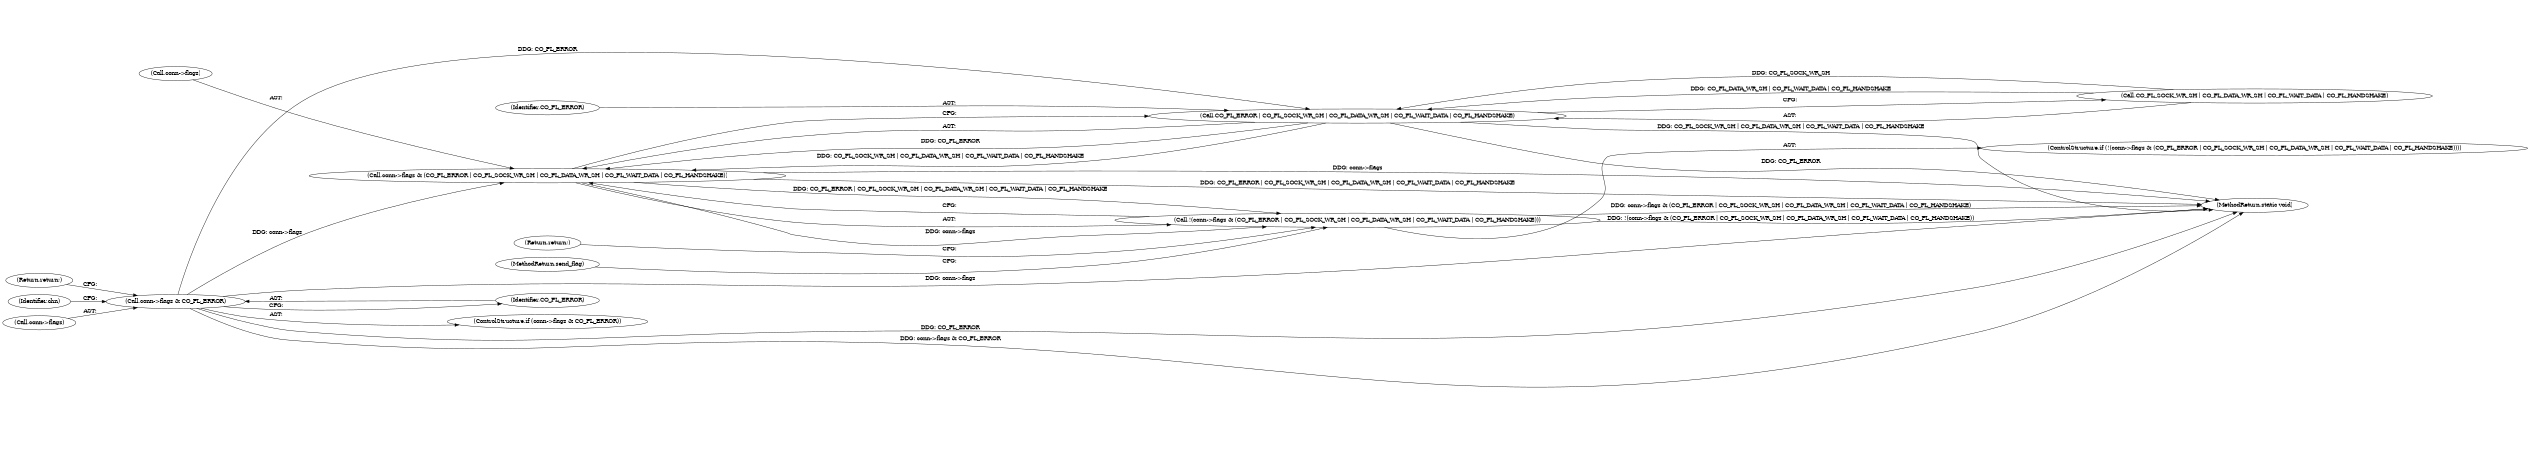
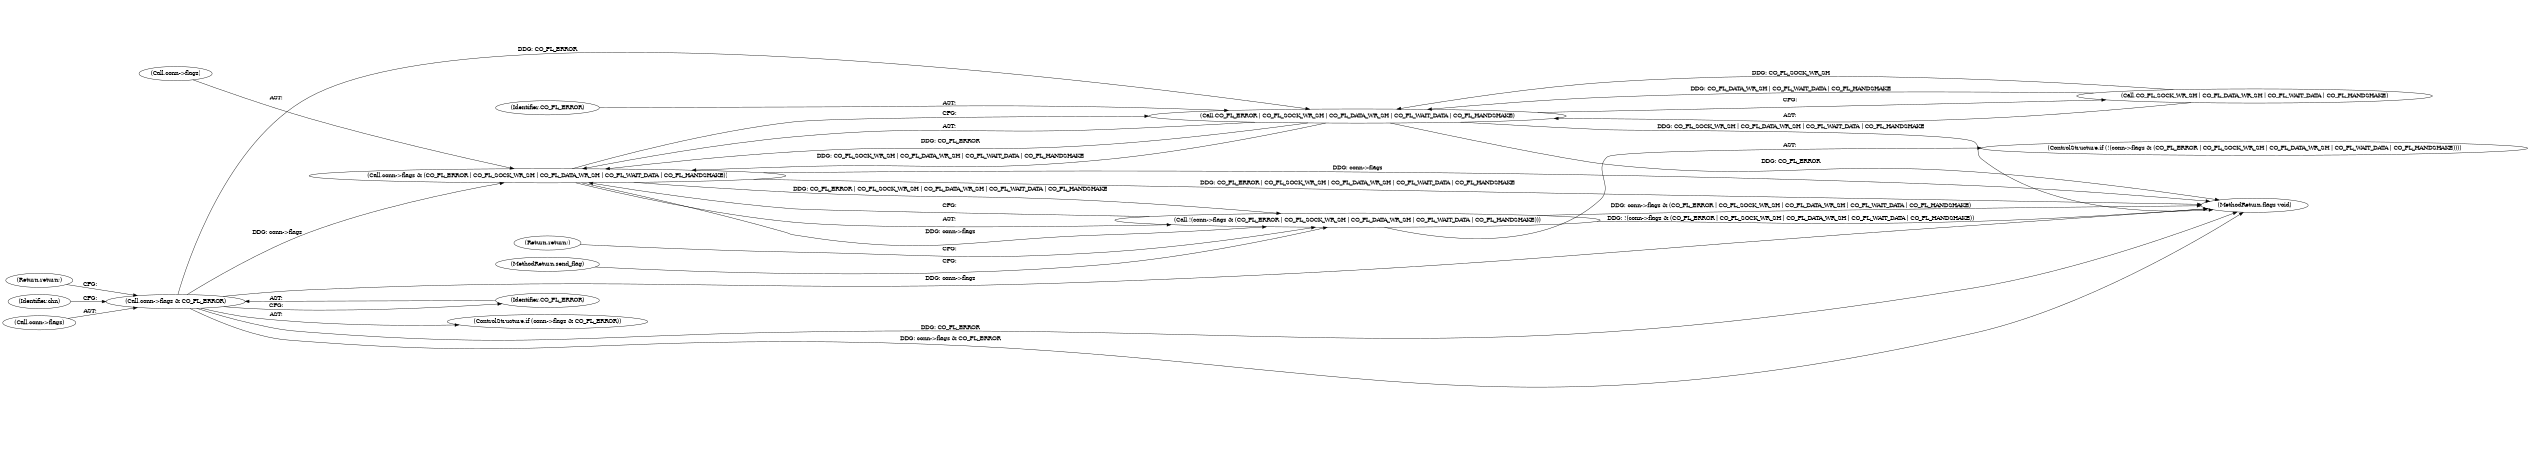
(2255, 205) -> (2255, 205)
